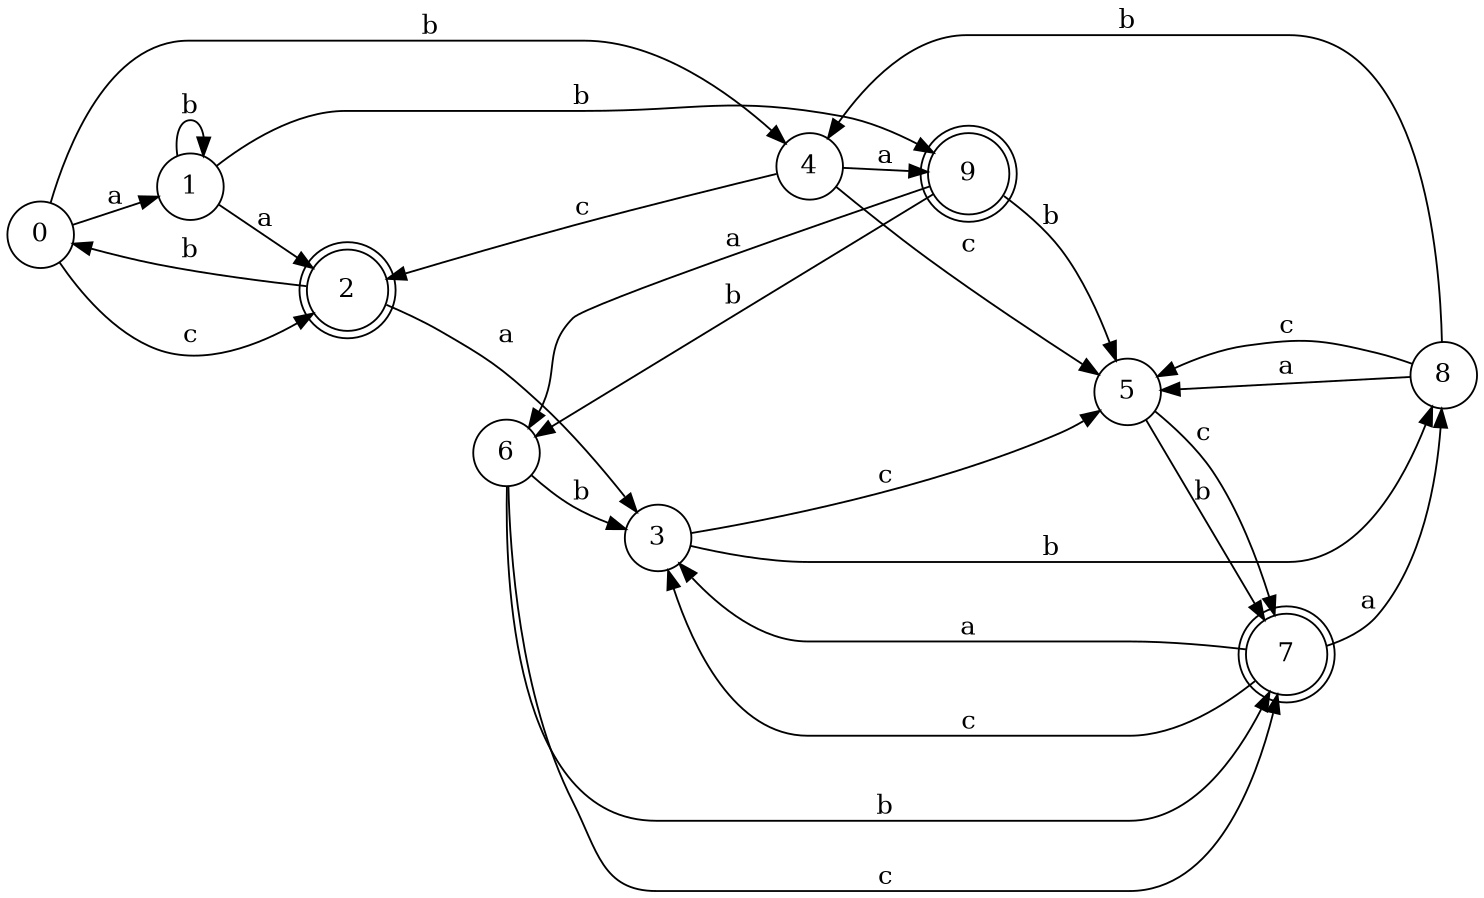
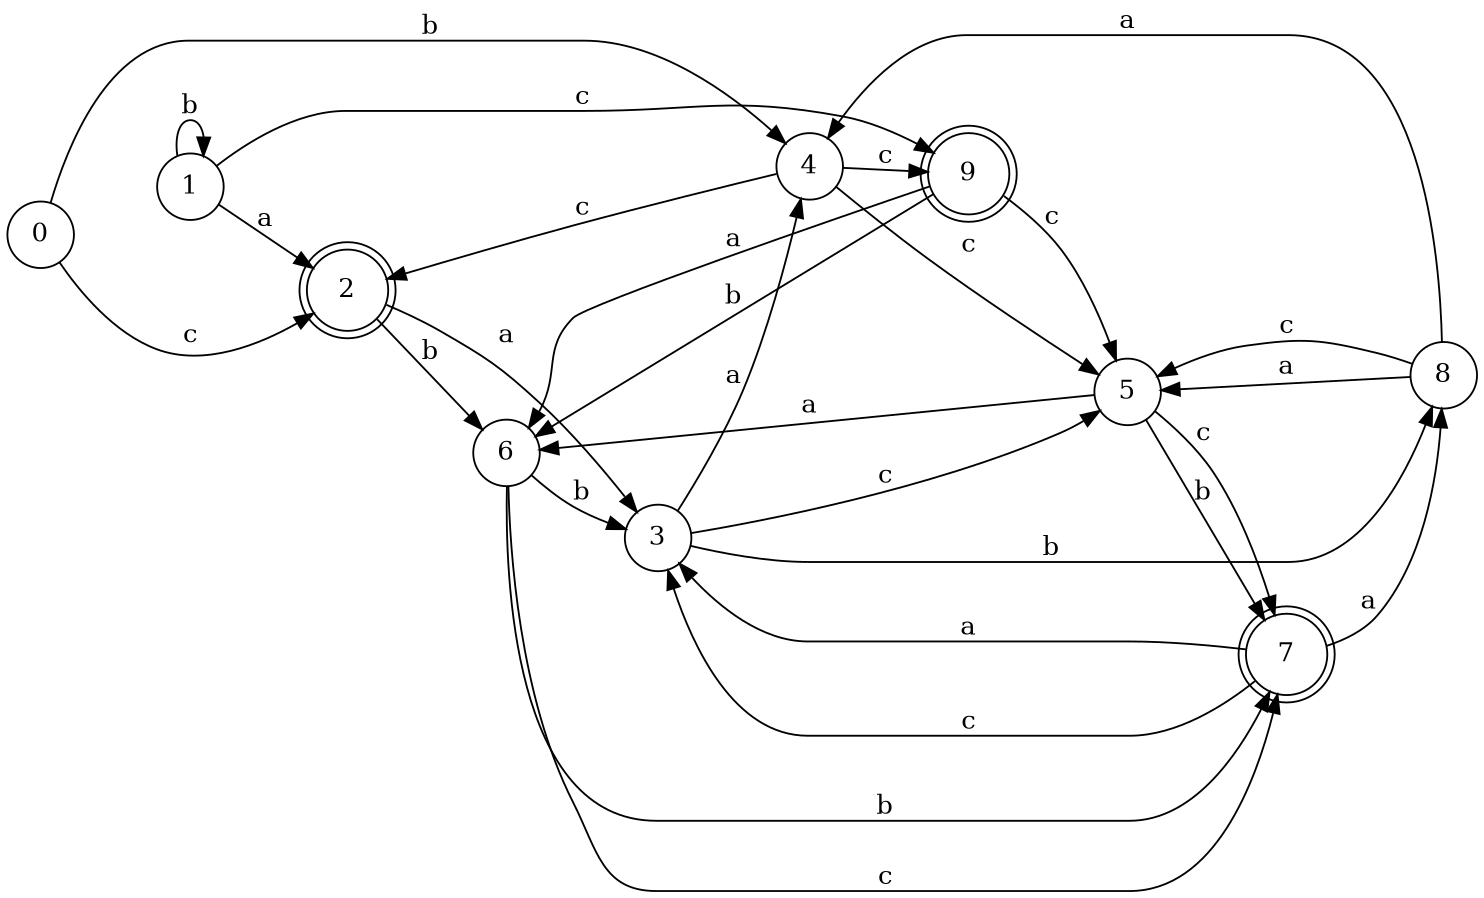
(1128, 21) -> (1128, 21)
(582, 97) -> (582, 97)
(885, 156) -> (885, 156)
(107, 214) -> none
(1052, 217) -> (1052, 217)
(198, 272) -> (423, 368)
none -> (751, 370)
none -> (826, 421)
